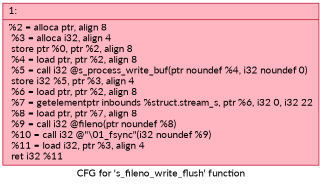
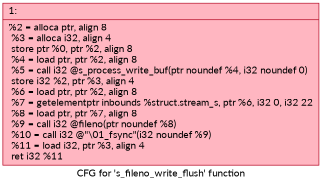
(72, 81) -> (72, 81)
